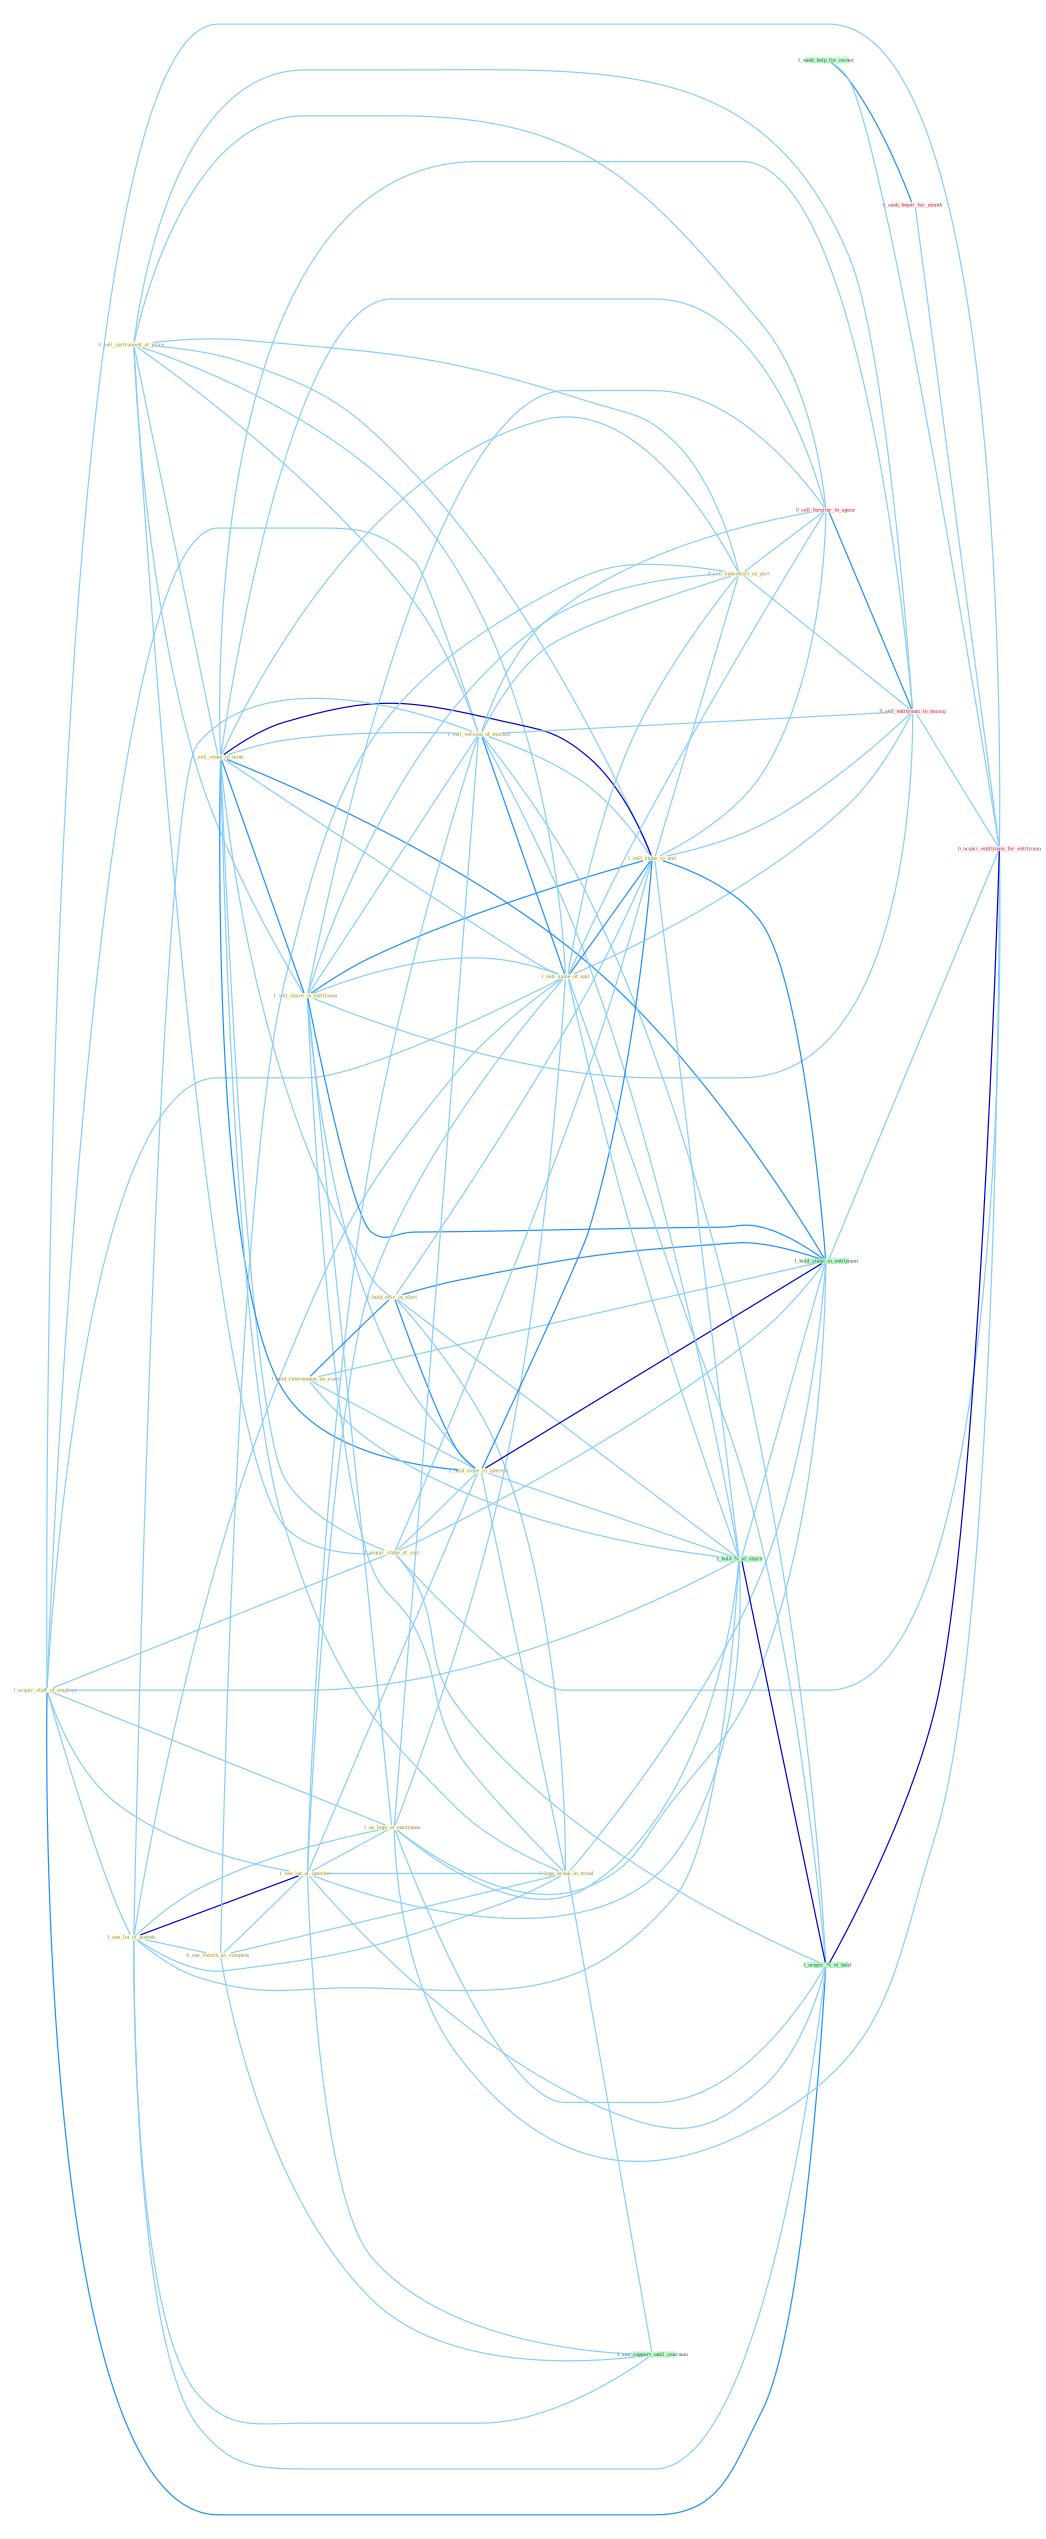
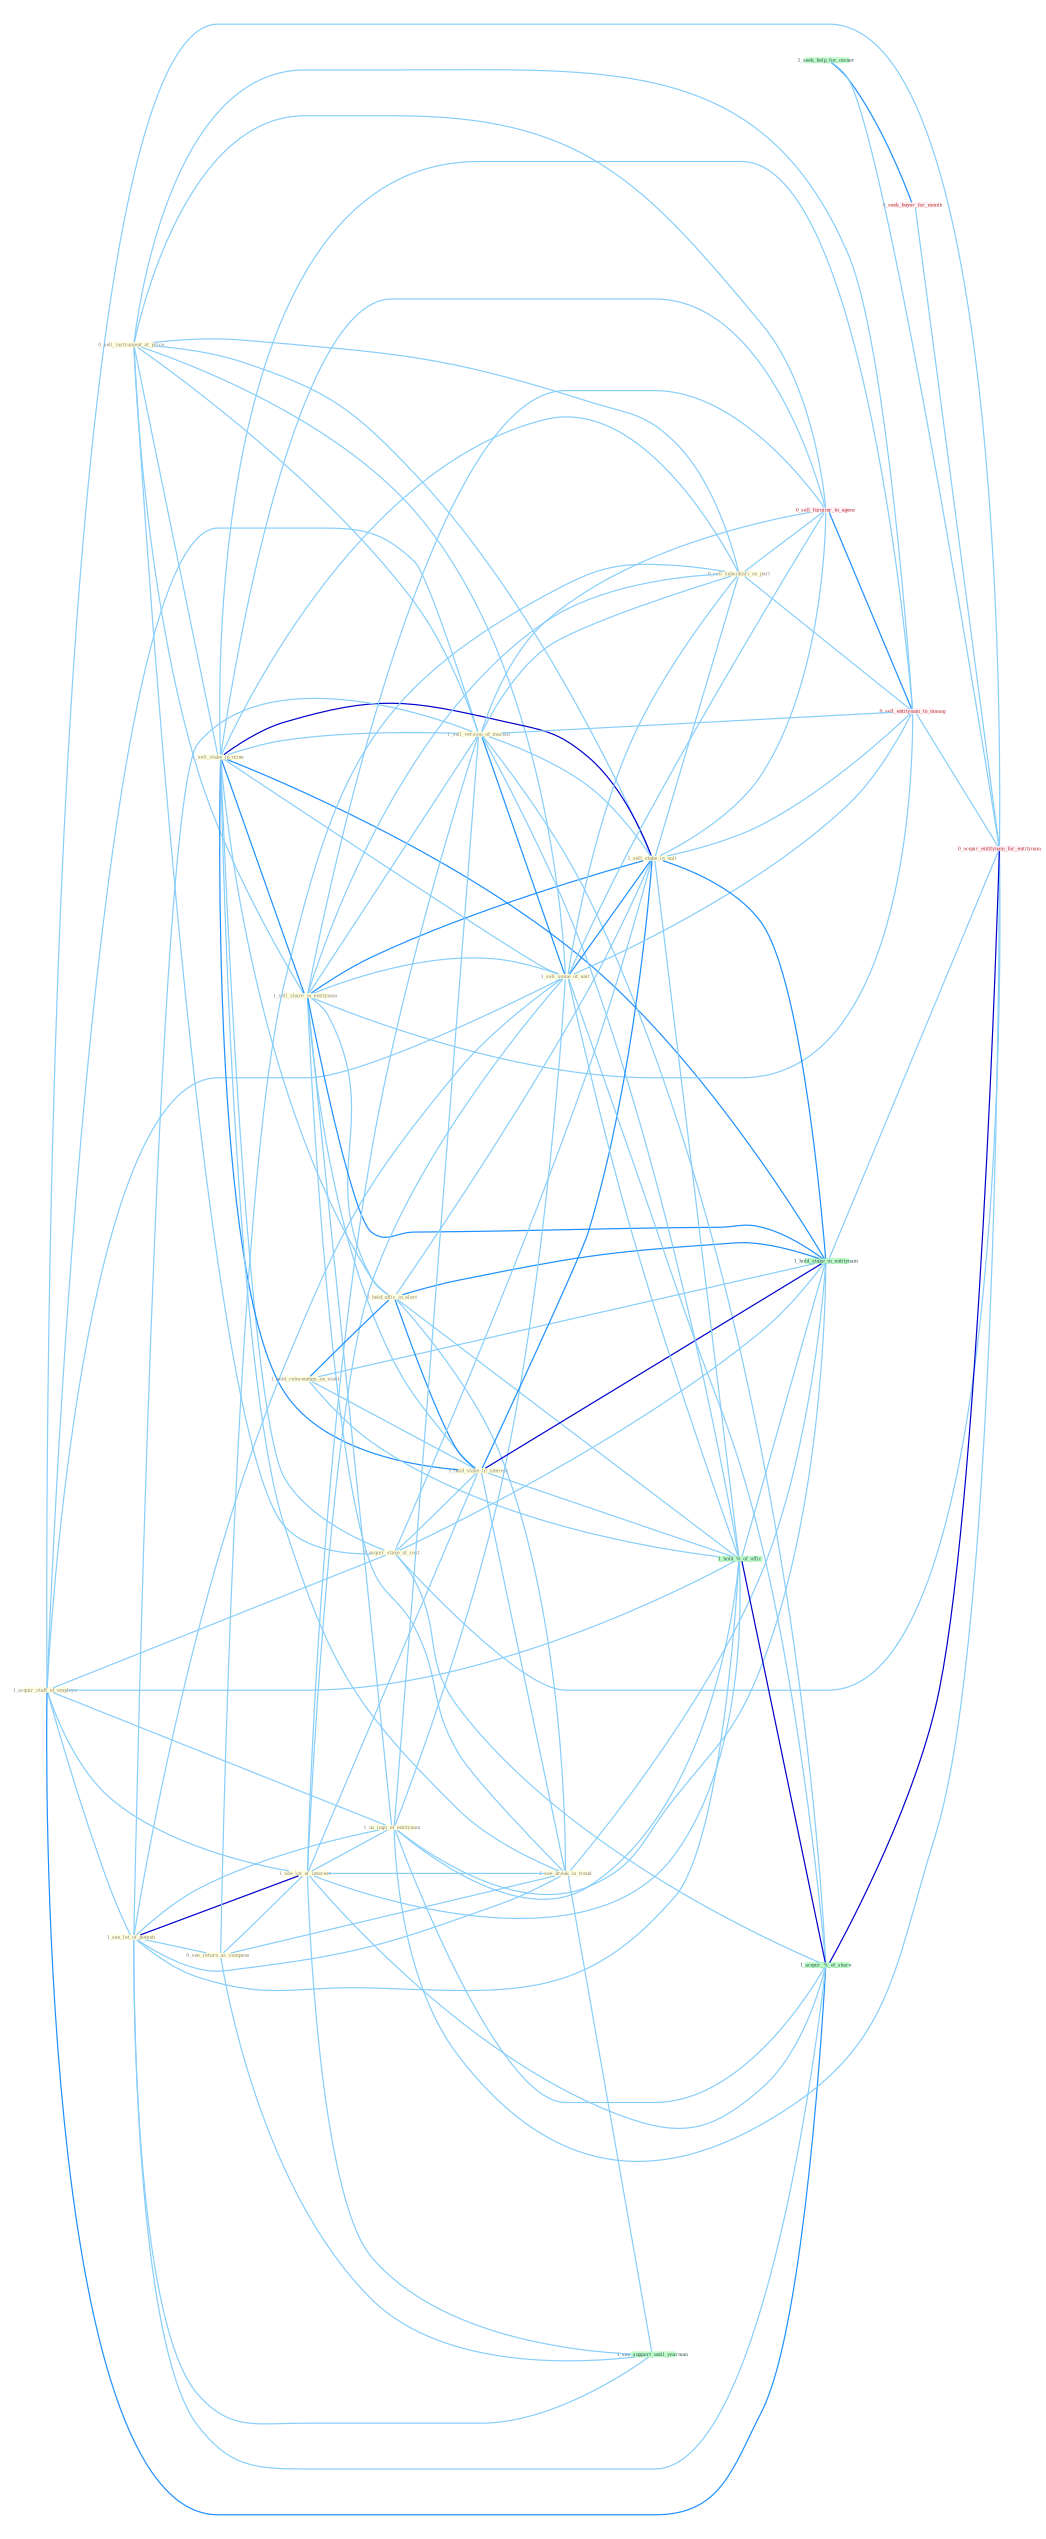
none -> (350, 1146)
(740, 1559) -> (740, 1559)
(567, 1873) -> (567, 1873)
(827, 1965) -> (827, 1965)
